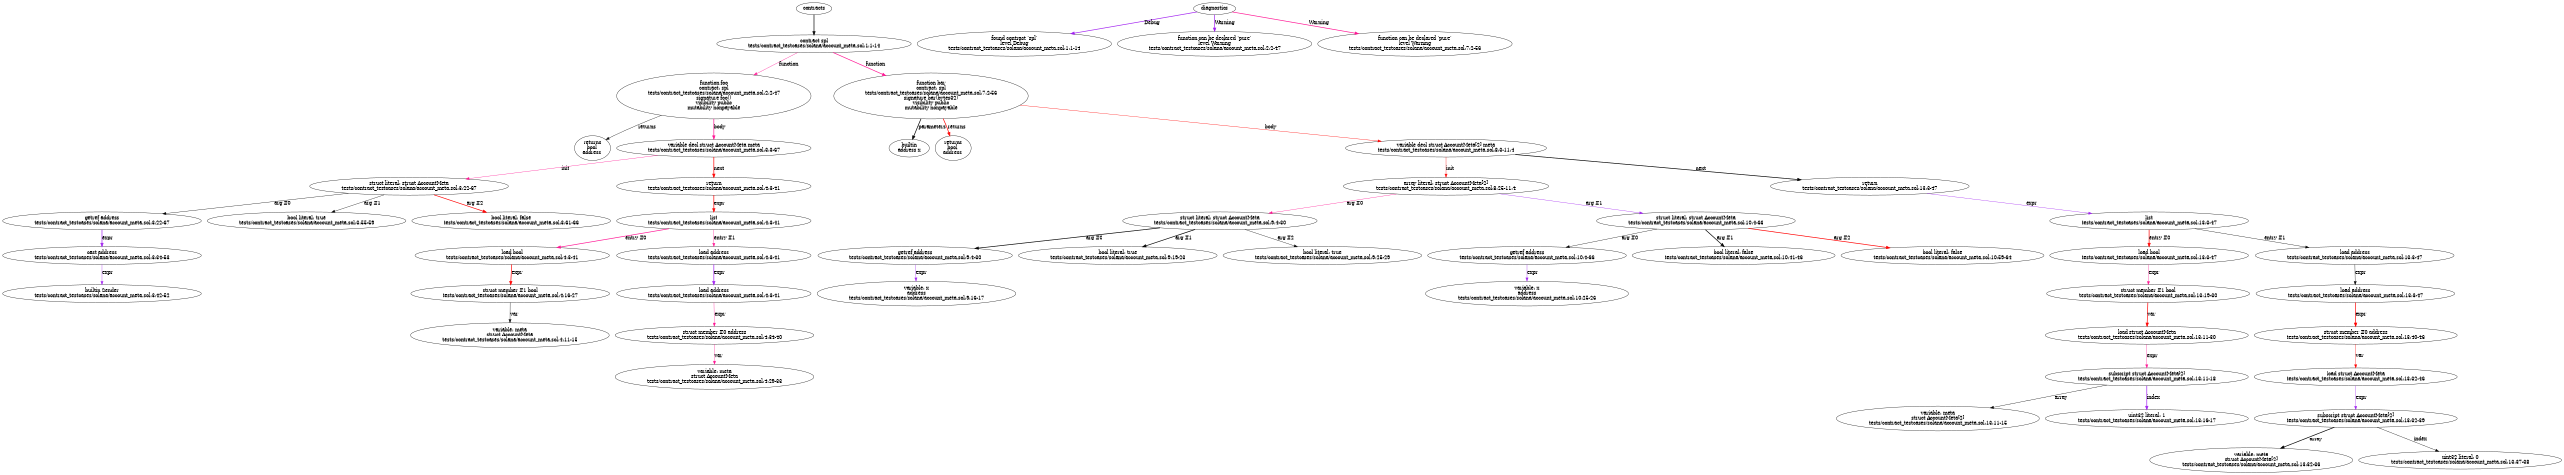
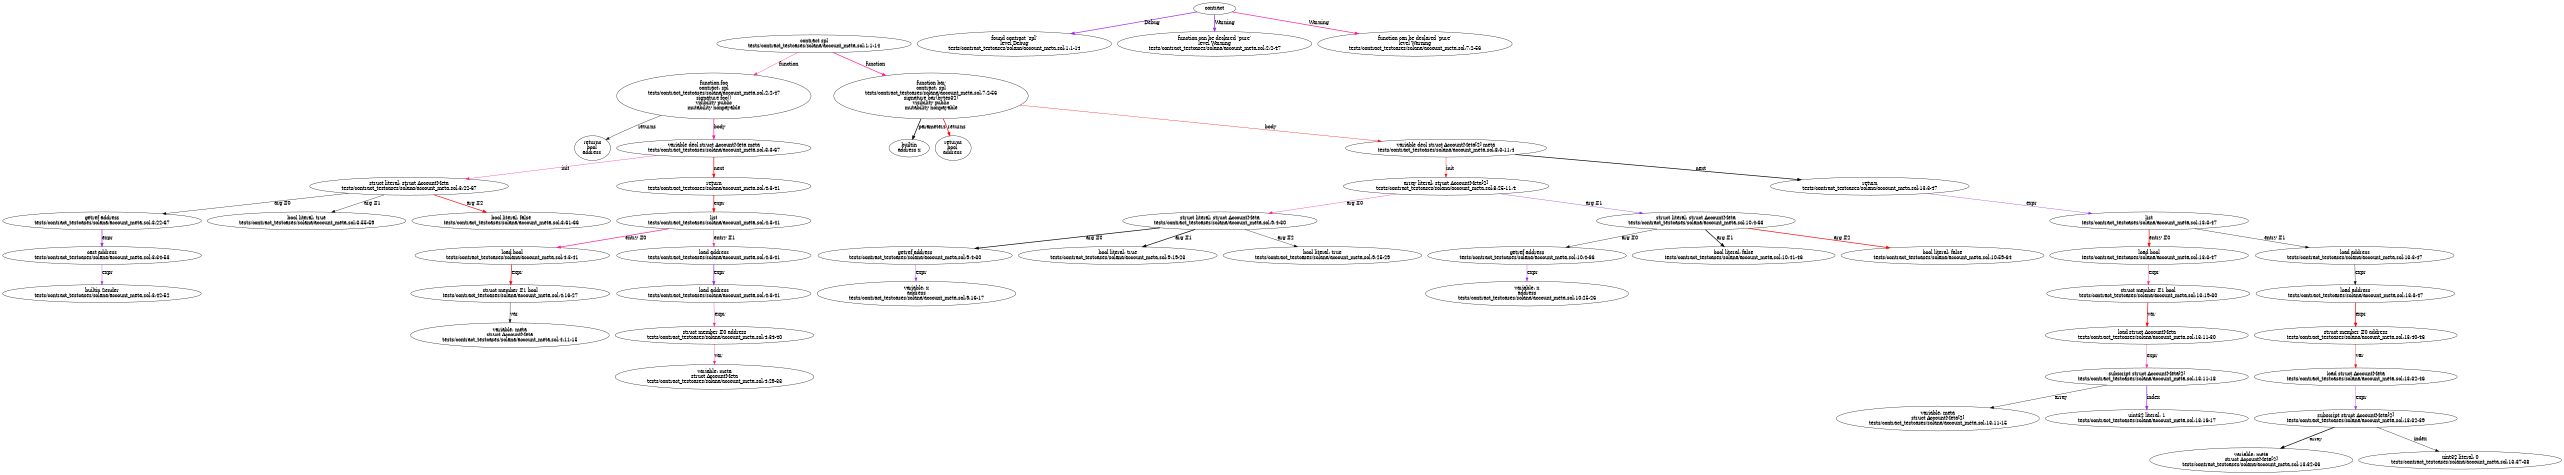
(814, 9) -> none
(1215, 9) -> (1215, 9)
